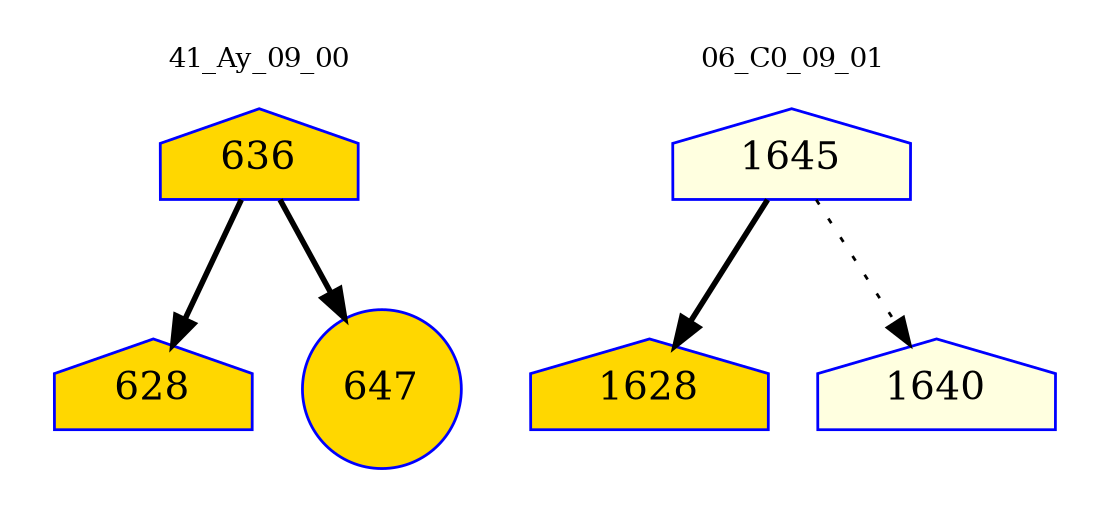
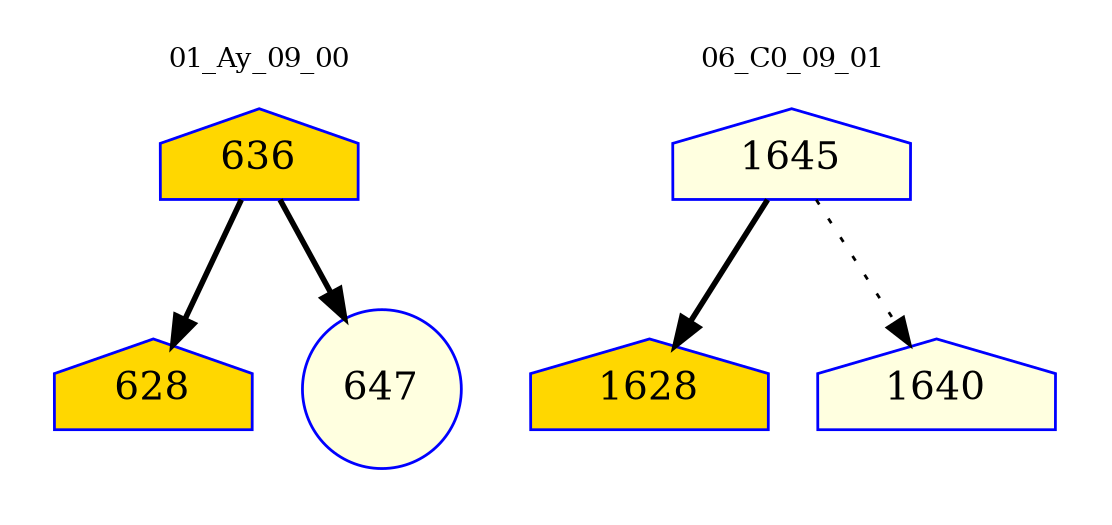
(259, 60) -> (259, 60)
(382, 389) -> (382, 389)
